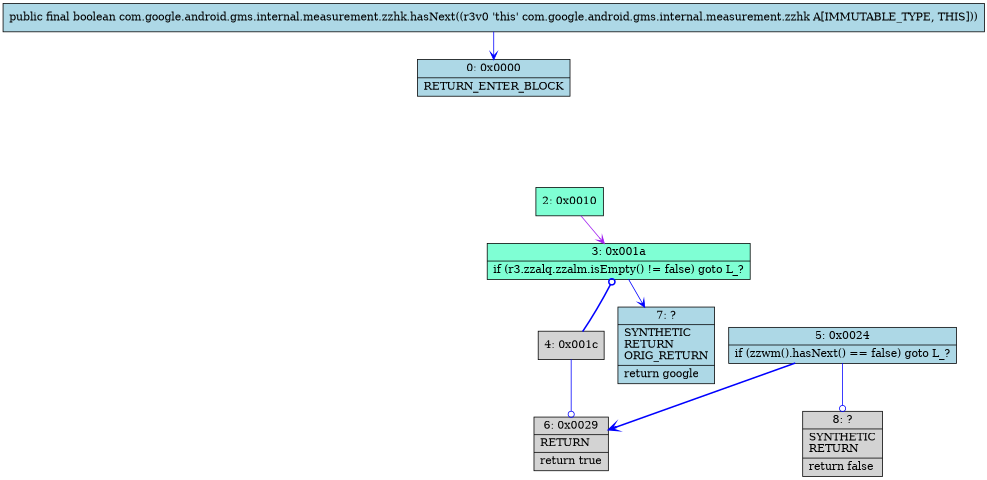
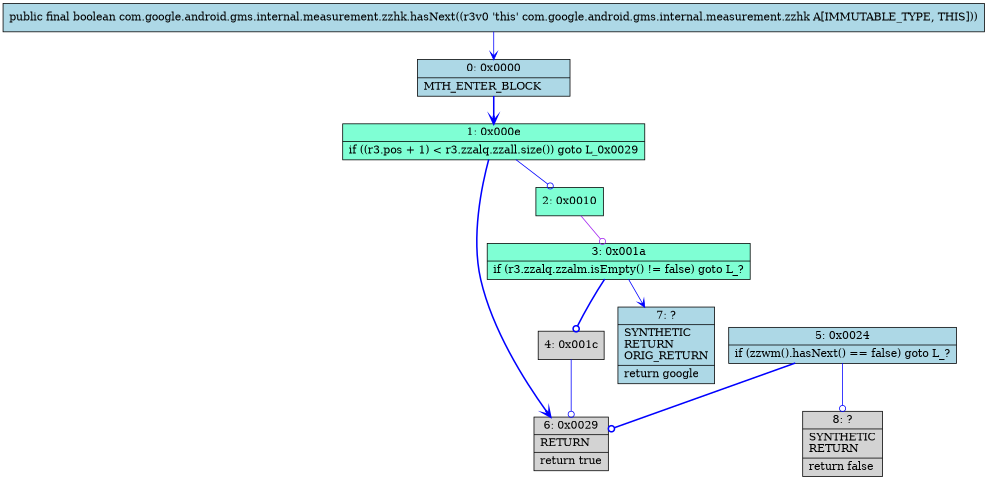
(494, 87) -> (483, 87)
none -> (494, 142)
(591, 227) -> (591, 227)
(597, 308) -> (591, 302)
(705, 395) -> (705, 395)
